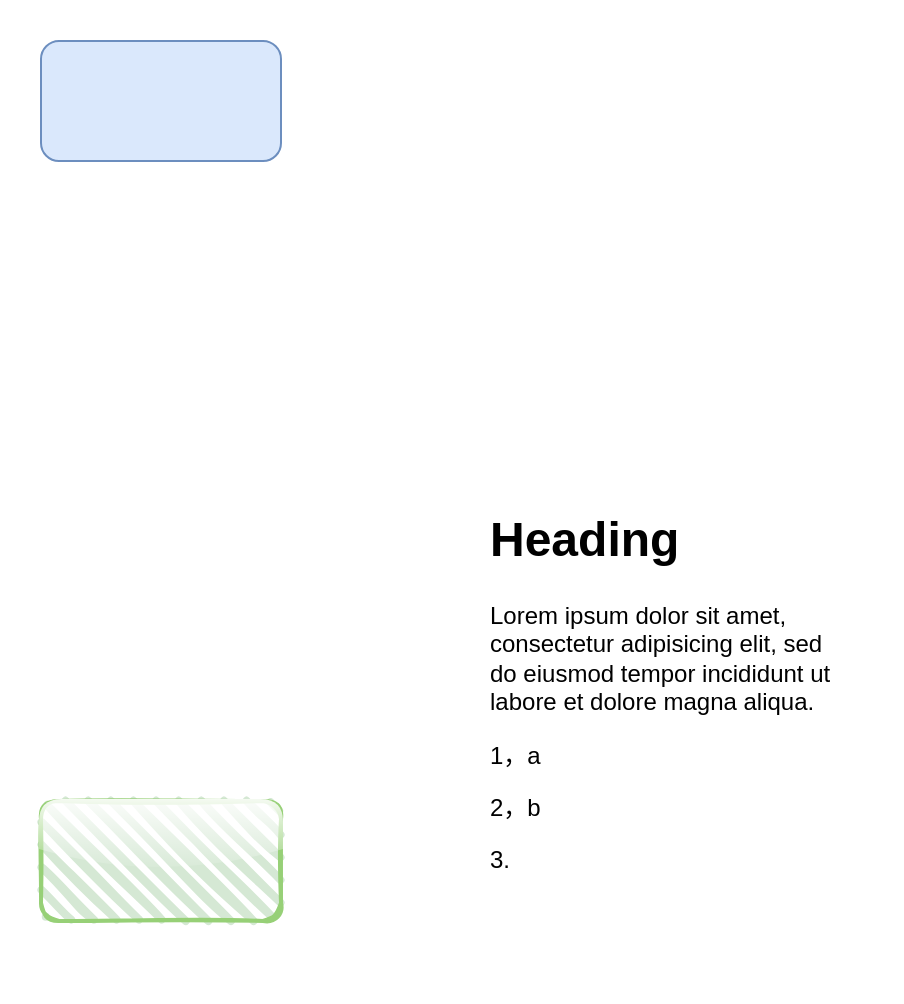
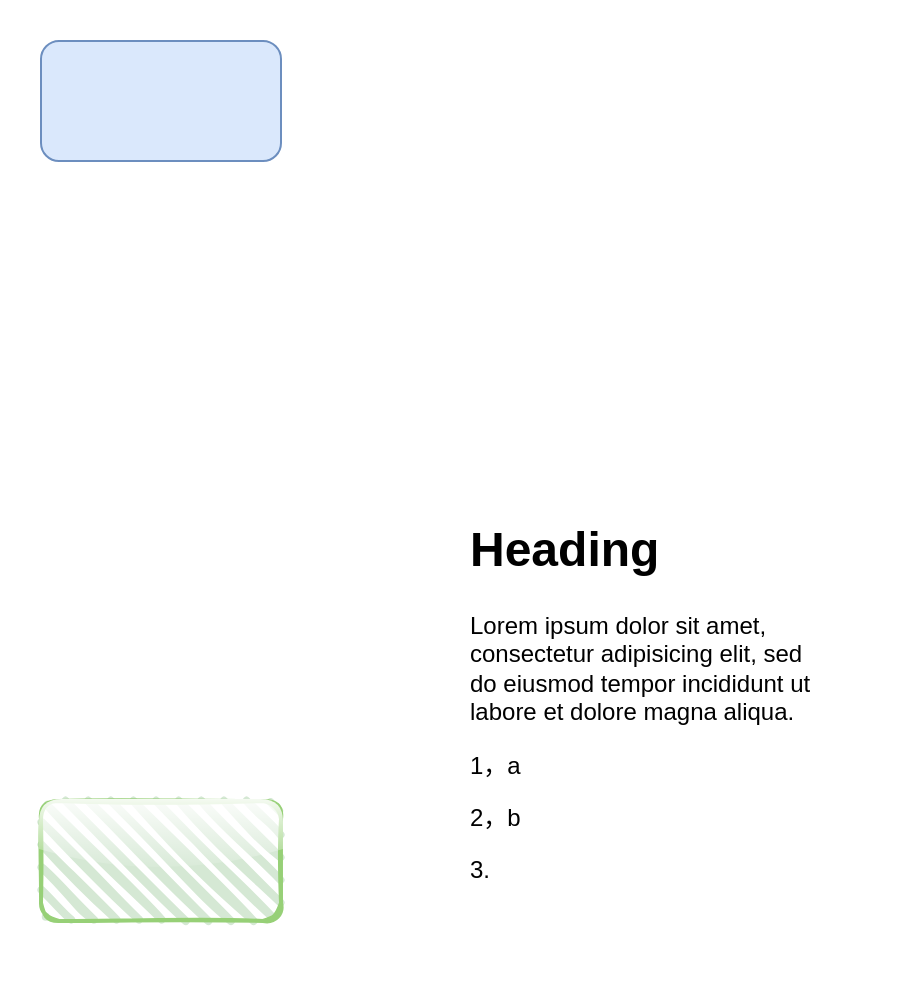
(671, 731) -> (651, 741)
